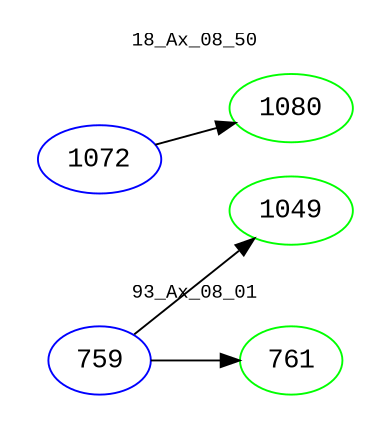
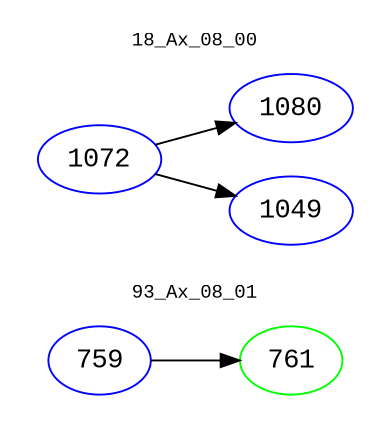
(195, 41) -> (195, 41)
(291, 108) -> (291, 108)
(291, 211) -> (291, 211)
(187, 293) -> (186, 182)
